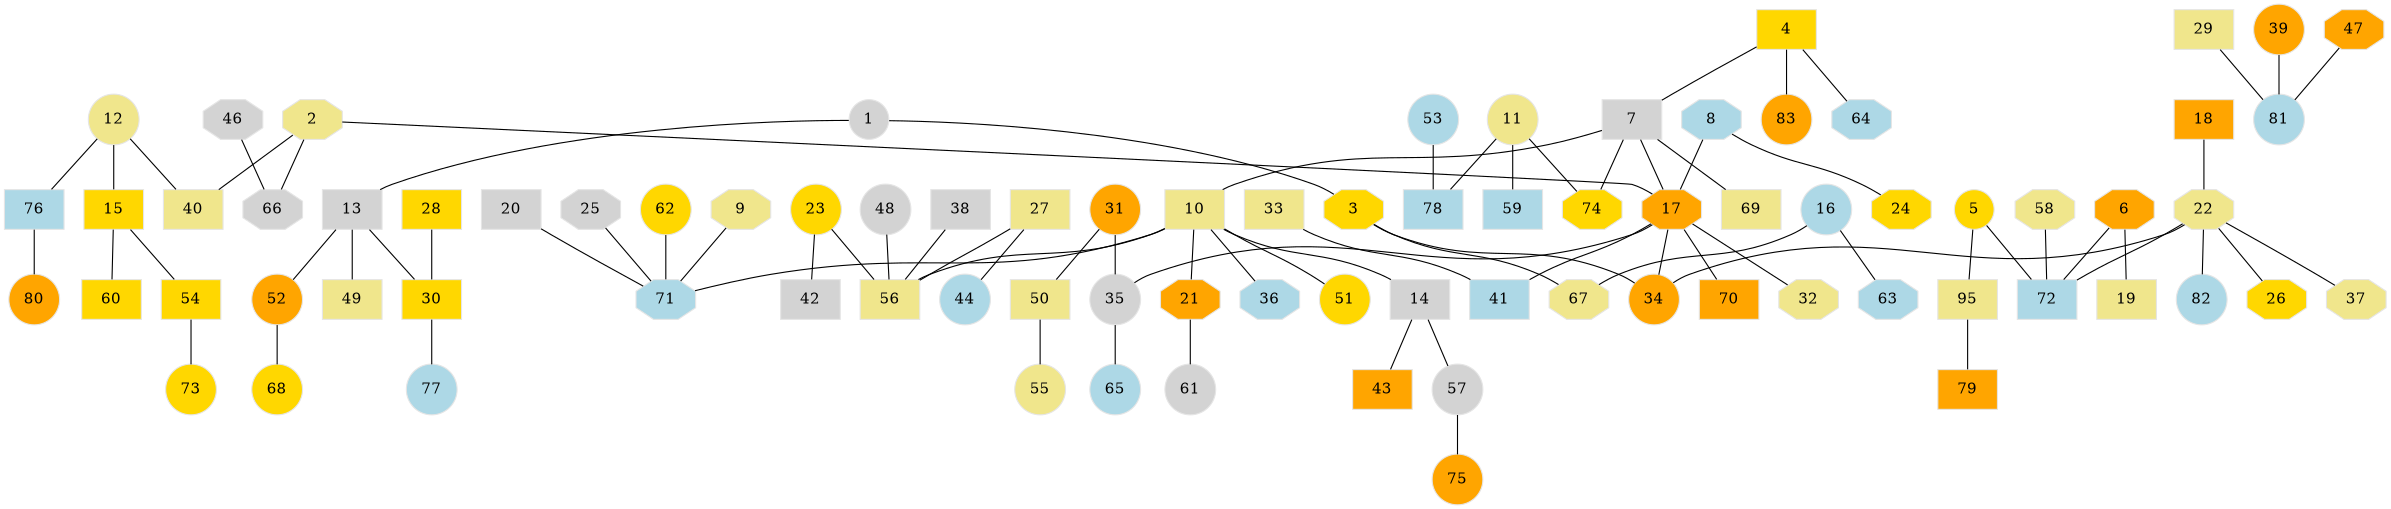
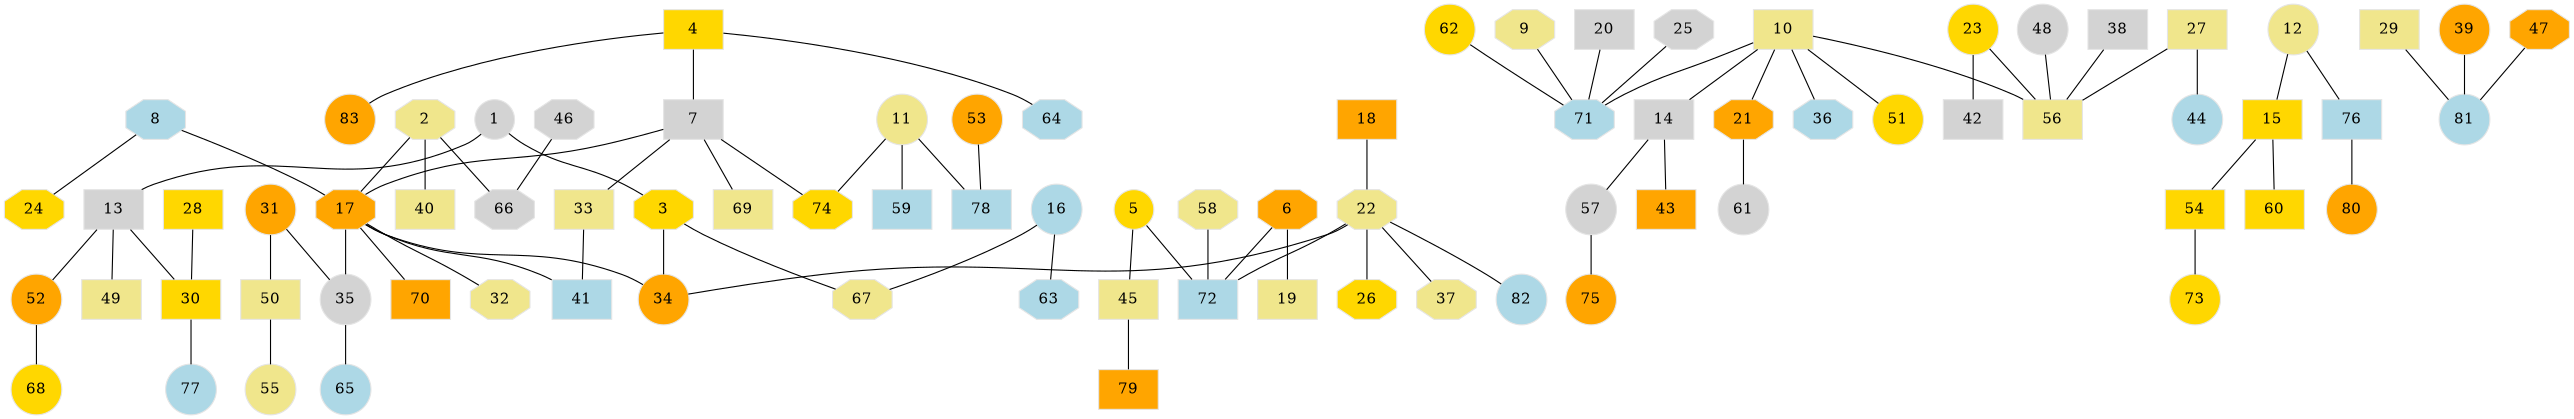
(1433, 120) -> (977, 120)
(1412, 158) -> (639, 165)
(153, 164) -> none
(1968, 299) -> (1128, 299)
